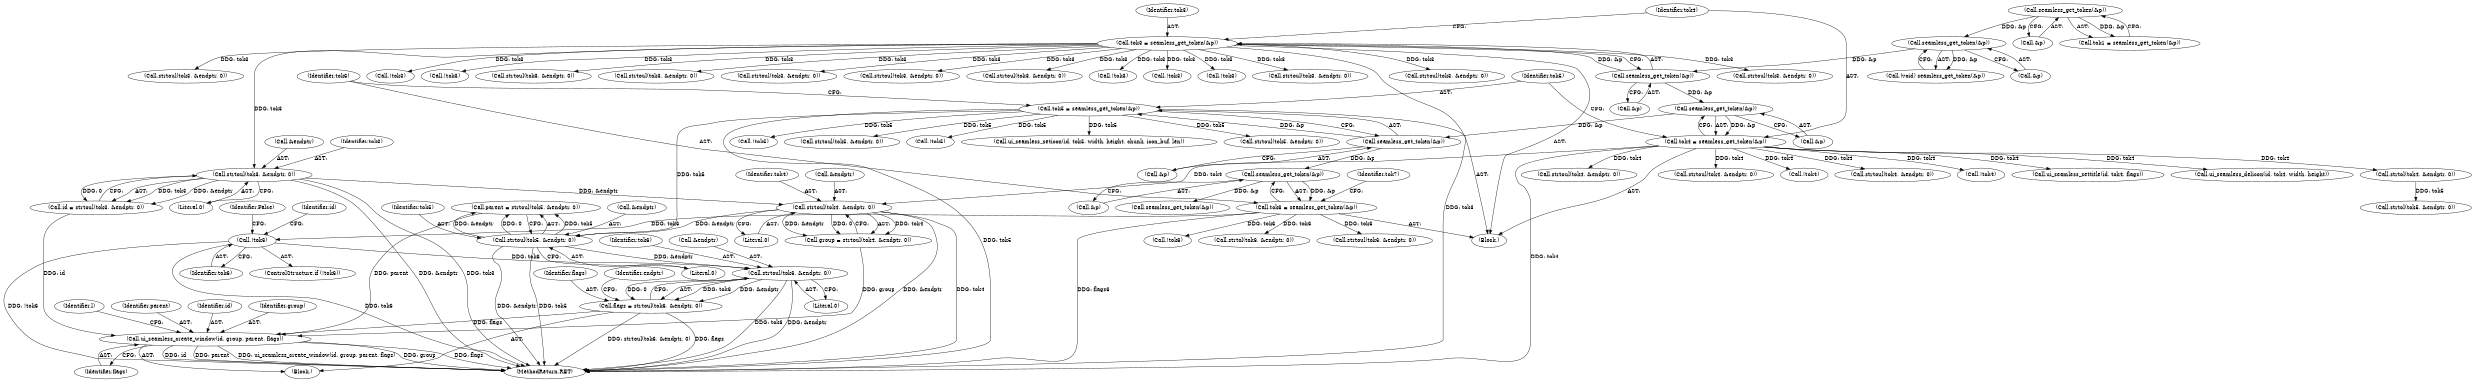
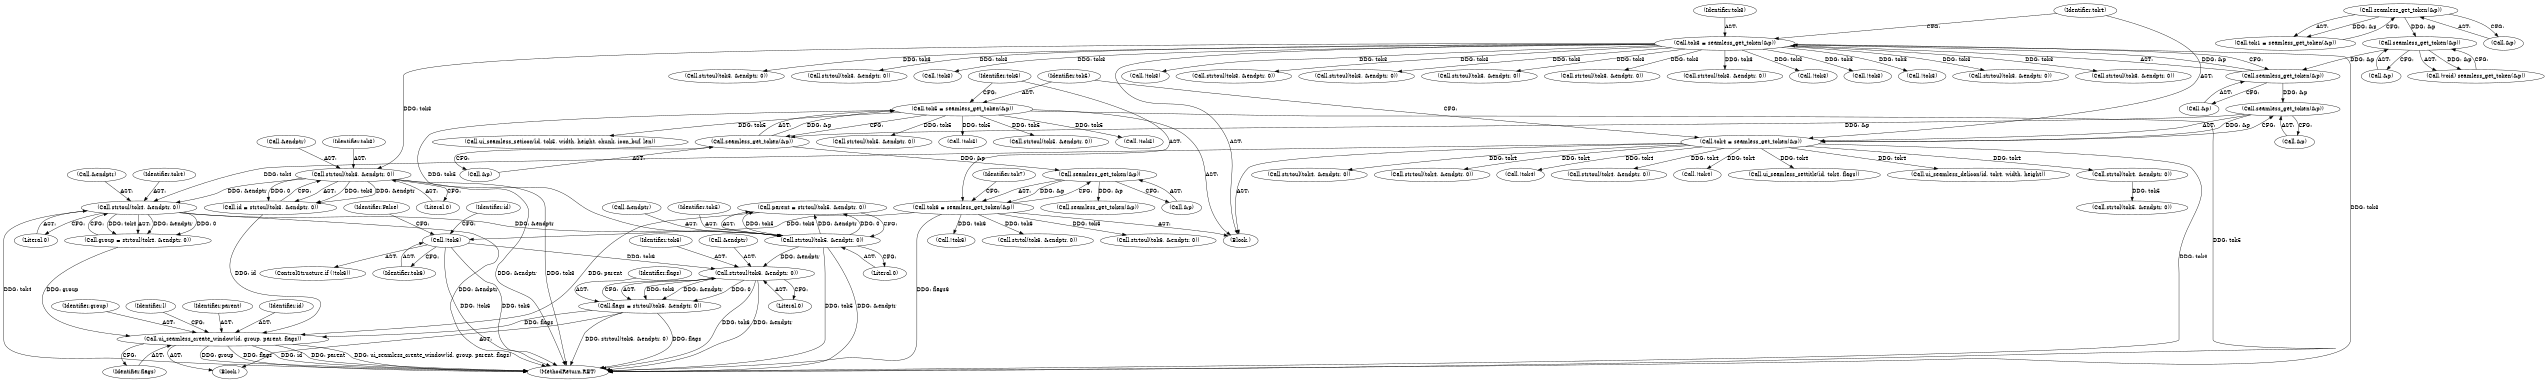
(640, 274) -> none
